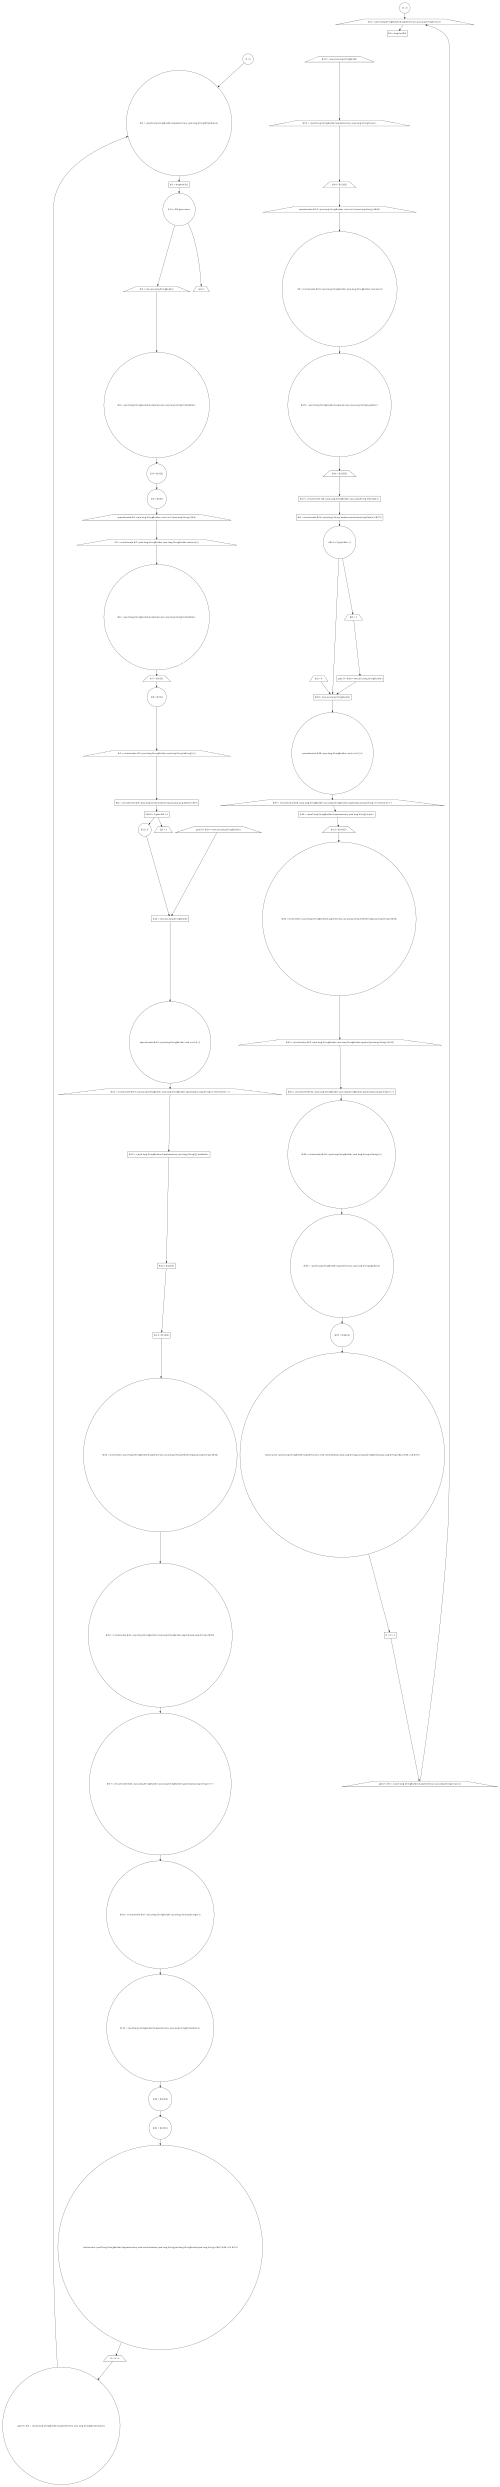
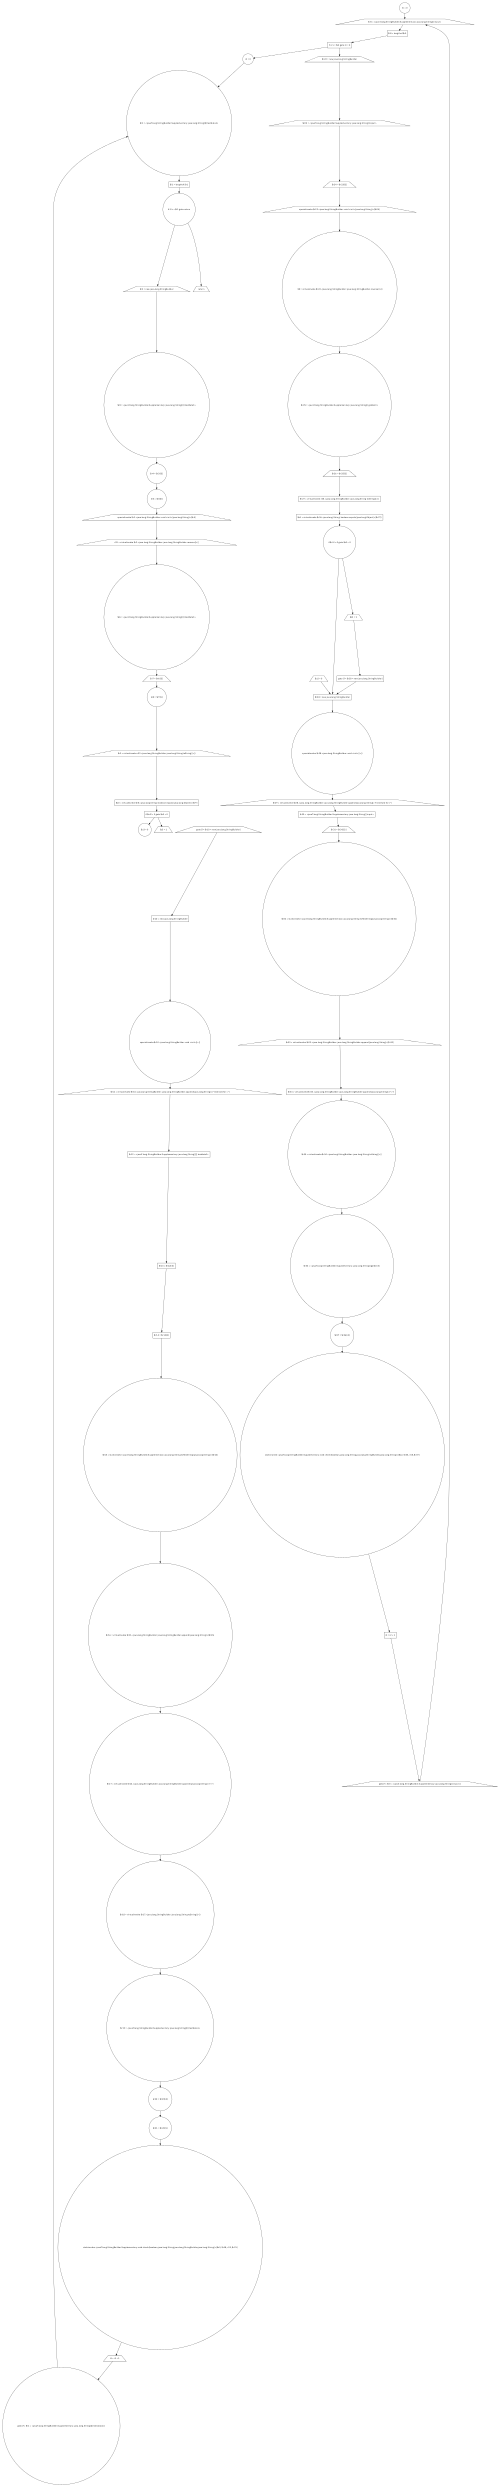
none -> (340, 45)
(158, 875) -> none
